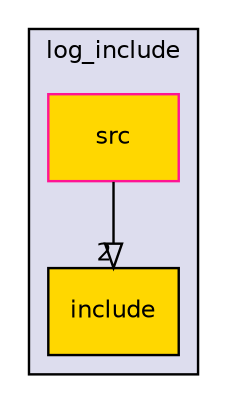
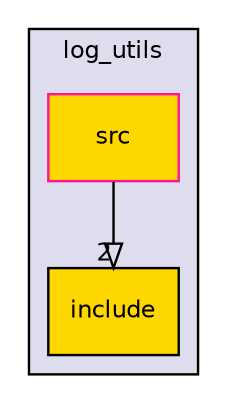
(114, 52) -> (114, 52)
